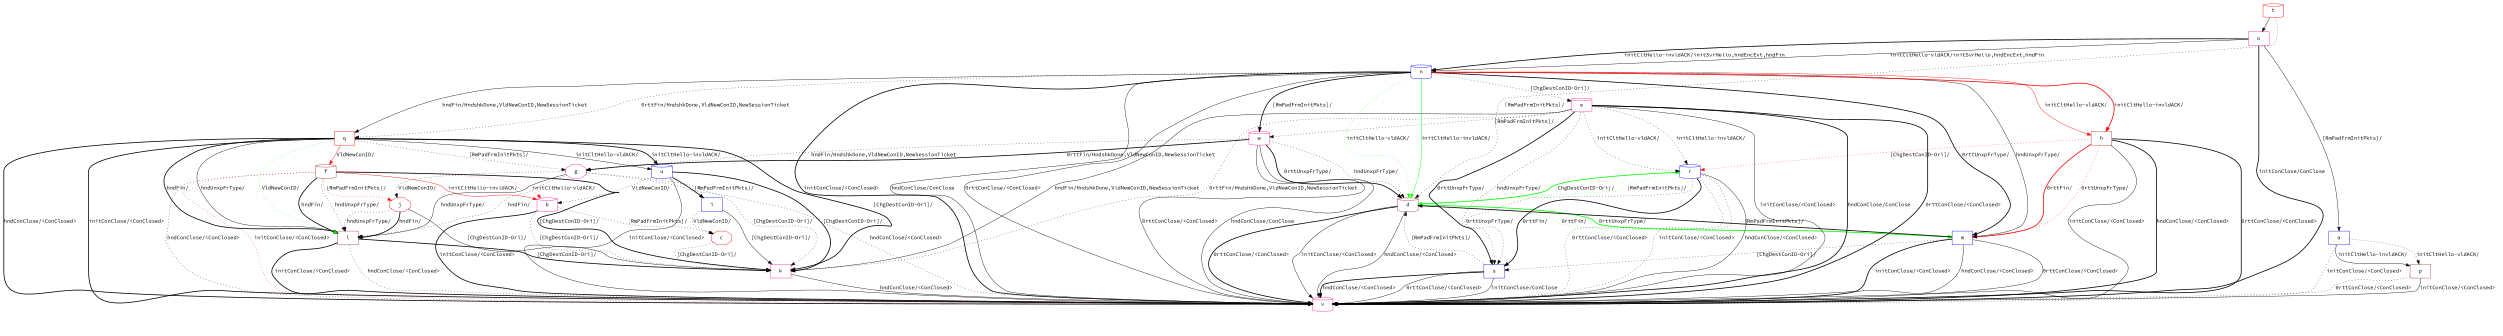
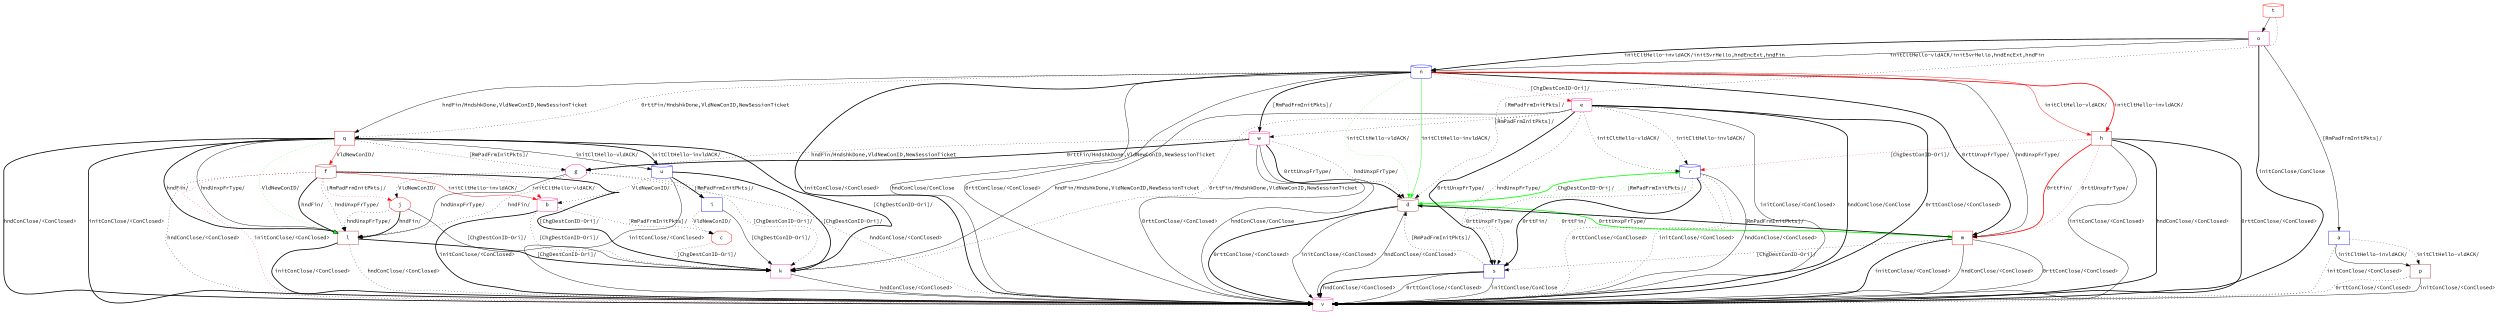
(1500, 85) -> (1500, 85)
(1962, 238) -> (1962, 238)
